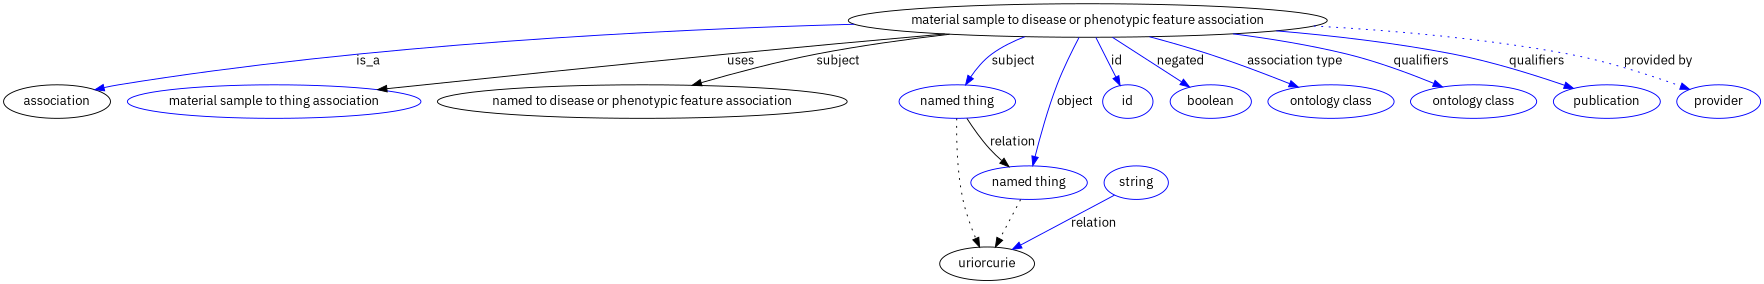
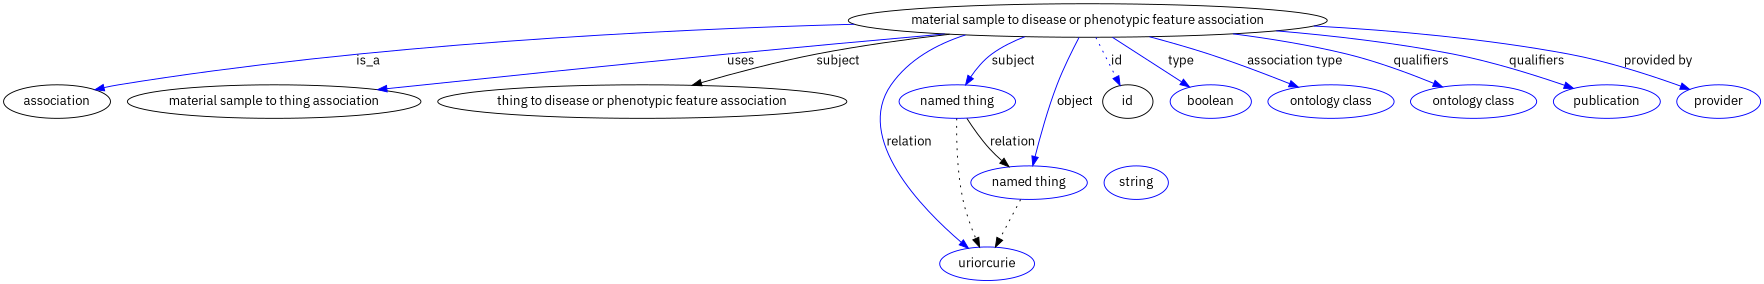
(1500, 43) -> (1500, 43)
(1106, 57) -> (1106, 57)
(666, 60) -> (666, 60)
(1181, 61) -> (1181, 61)
(274, 102) -> (274, 102)
(642, 102) -> (642, 102)
(1128, 102) -> (1128, 102)
(1068, 220) -> (882, 131)
(987, 264) -> (987, 264)
